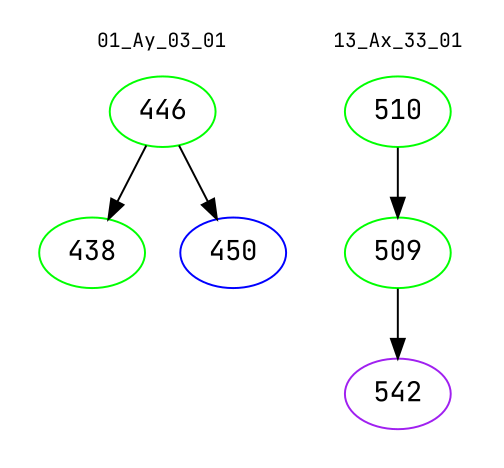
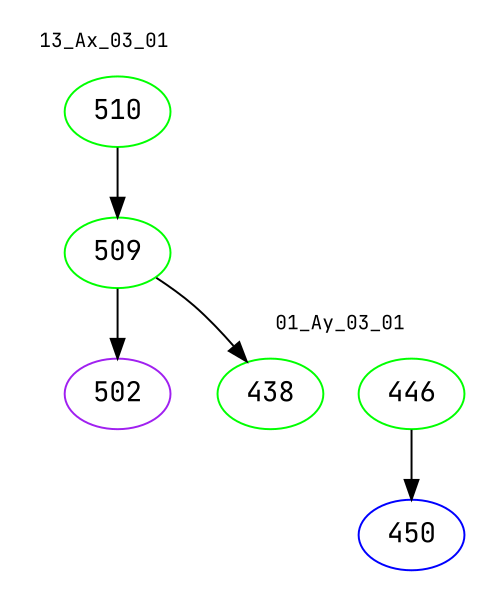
(399, 42) -> (105, 42)
(132, 173) -> (214, 325)
(398, 394) -> (118, 394)
